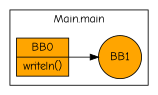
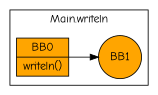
(79, 19) -> (79, 19)
